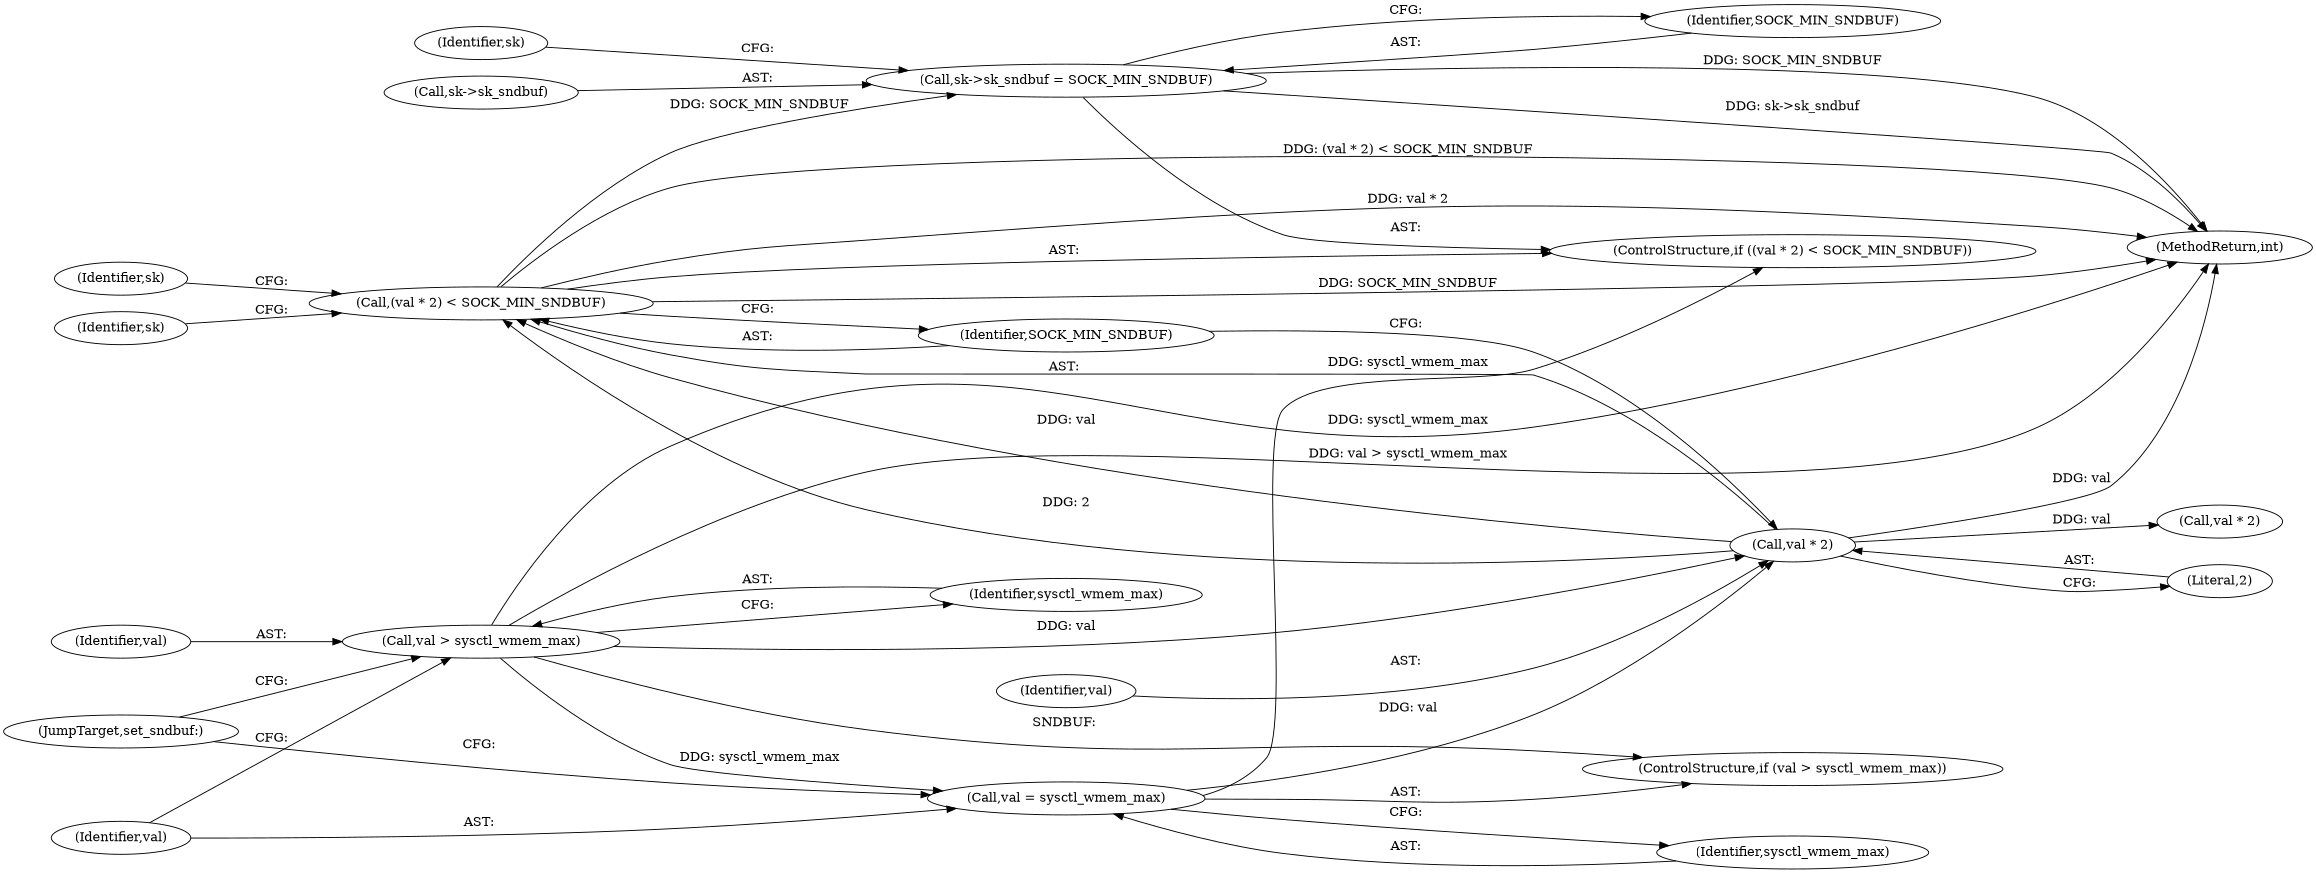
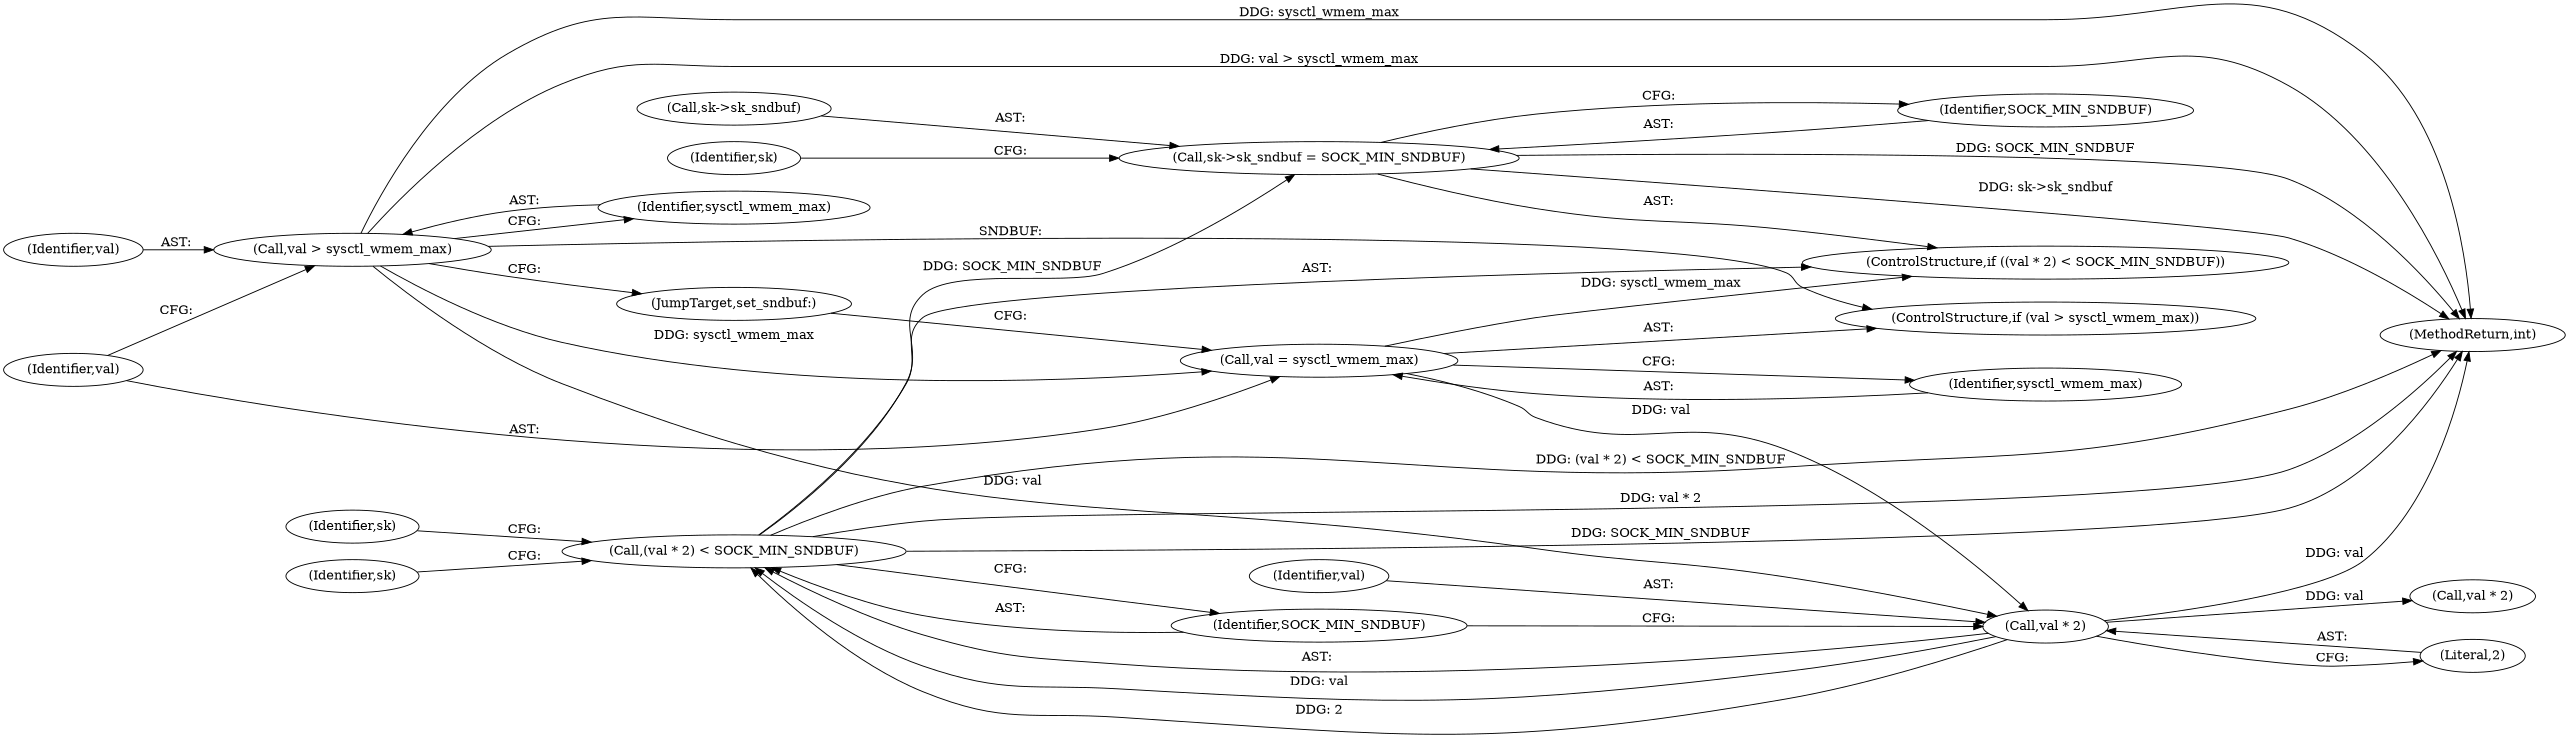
(295, 688) -> (530, 280)
